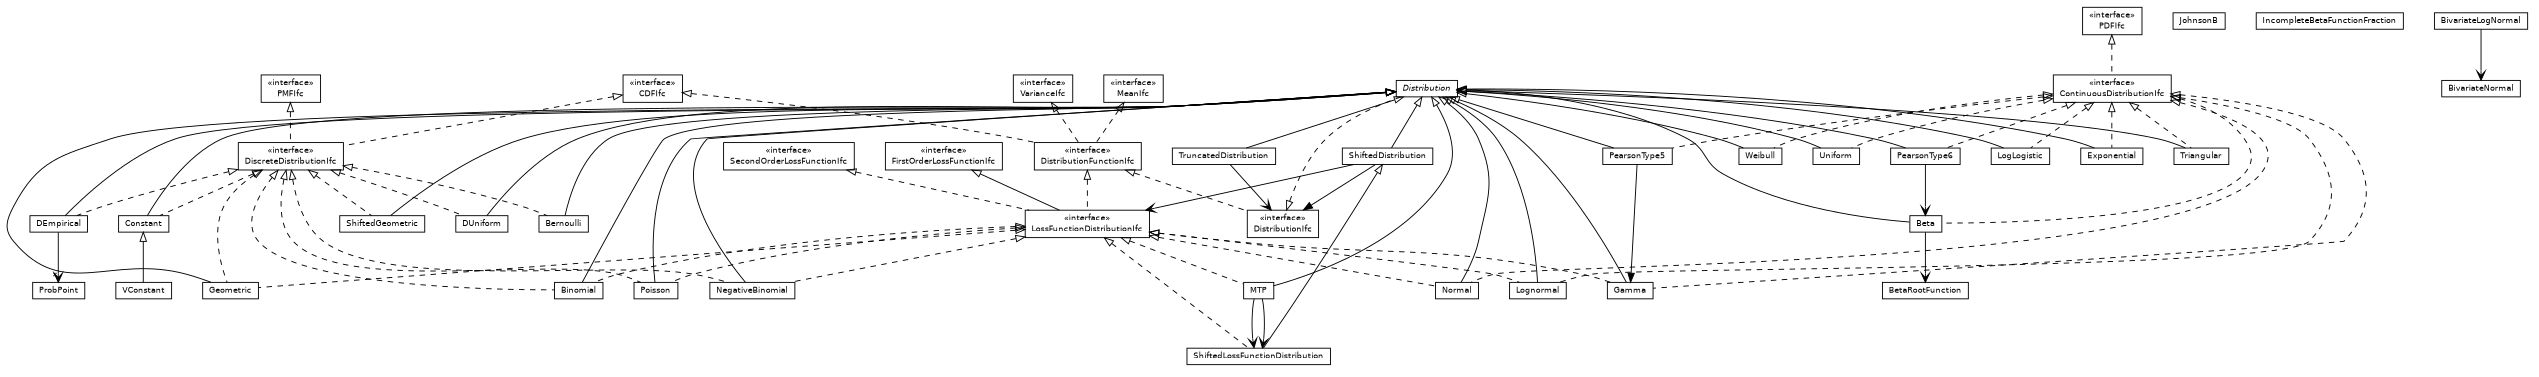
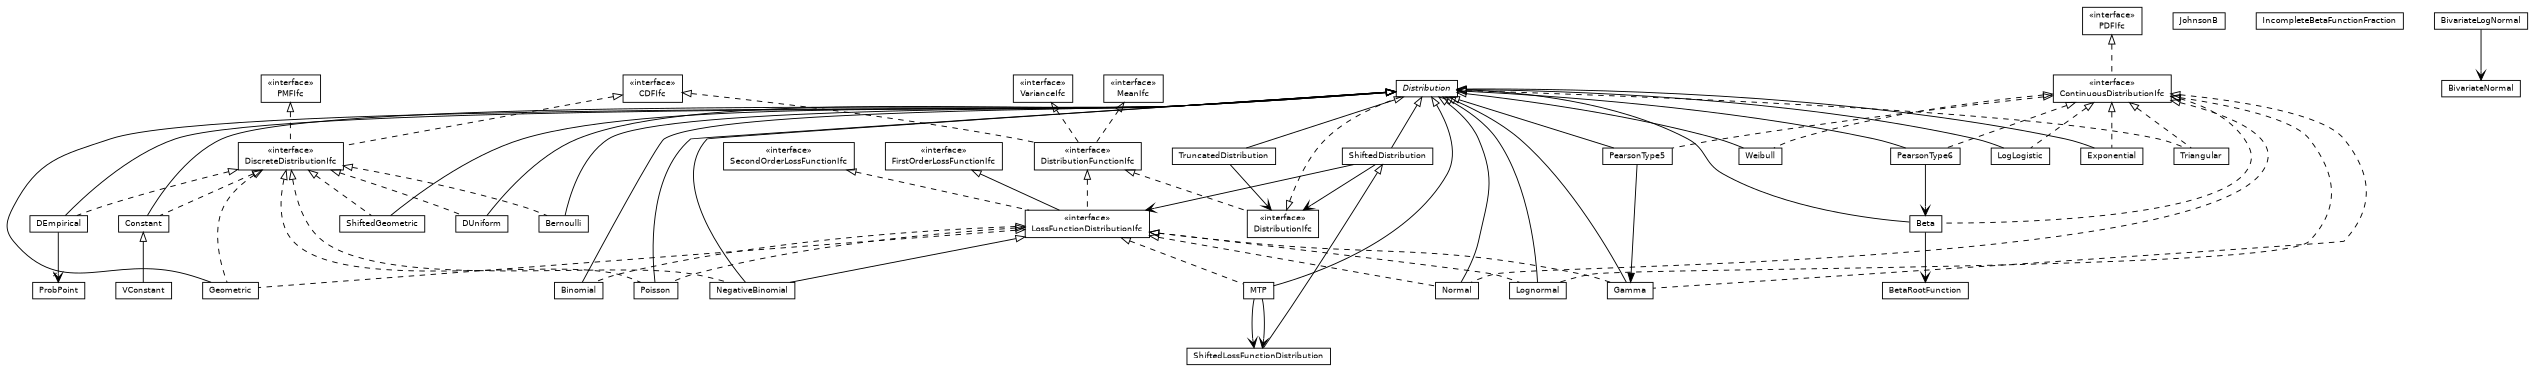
(1990, 118) -> (1972, 116)
(1836, 156) -> none
(1343, 185) -> (1343, 185)
(903, 260) -> (903, 260)
(340, 274) -> none
(1180, 296) -> none
